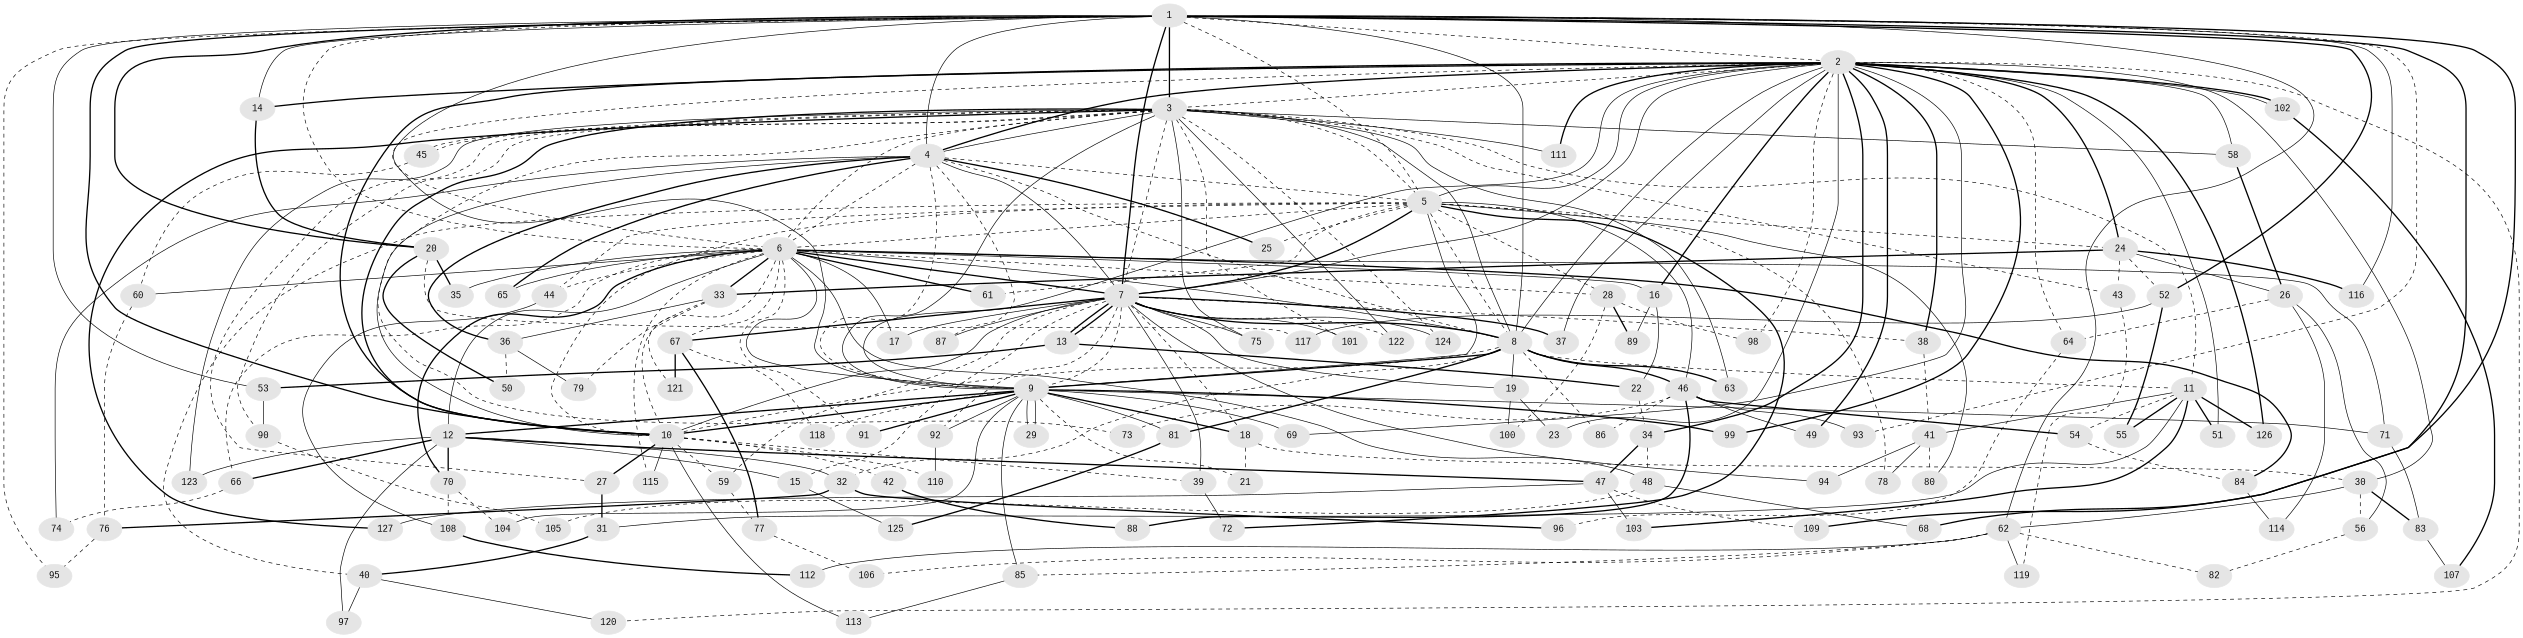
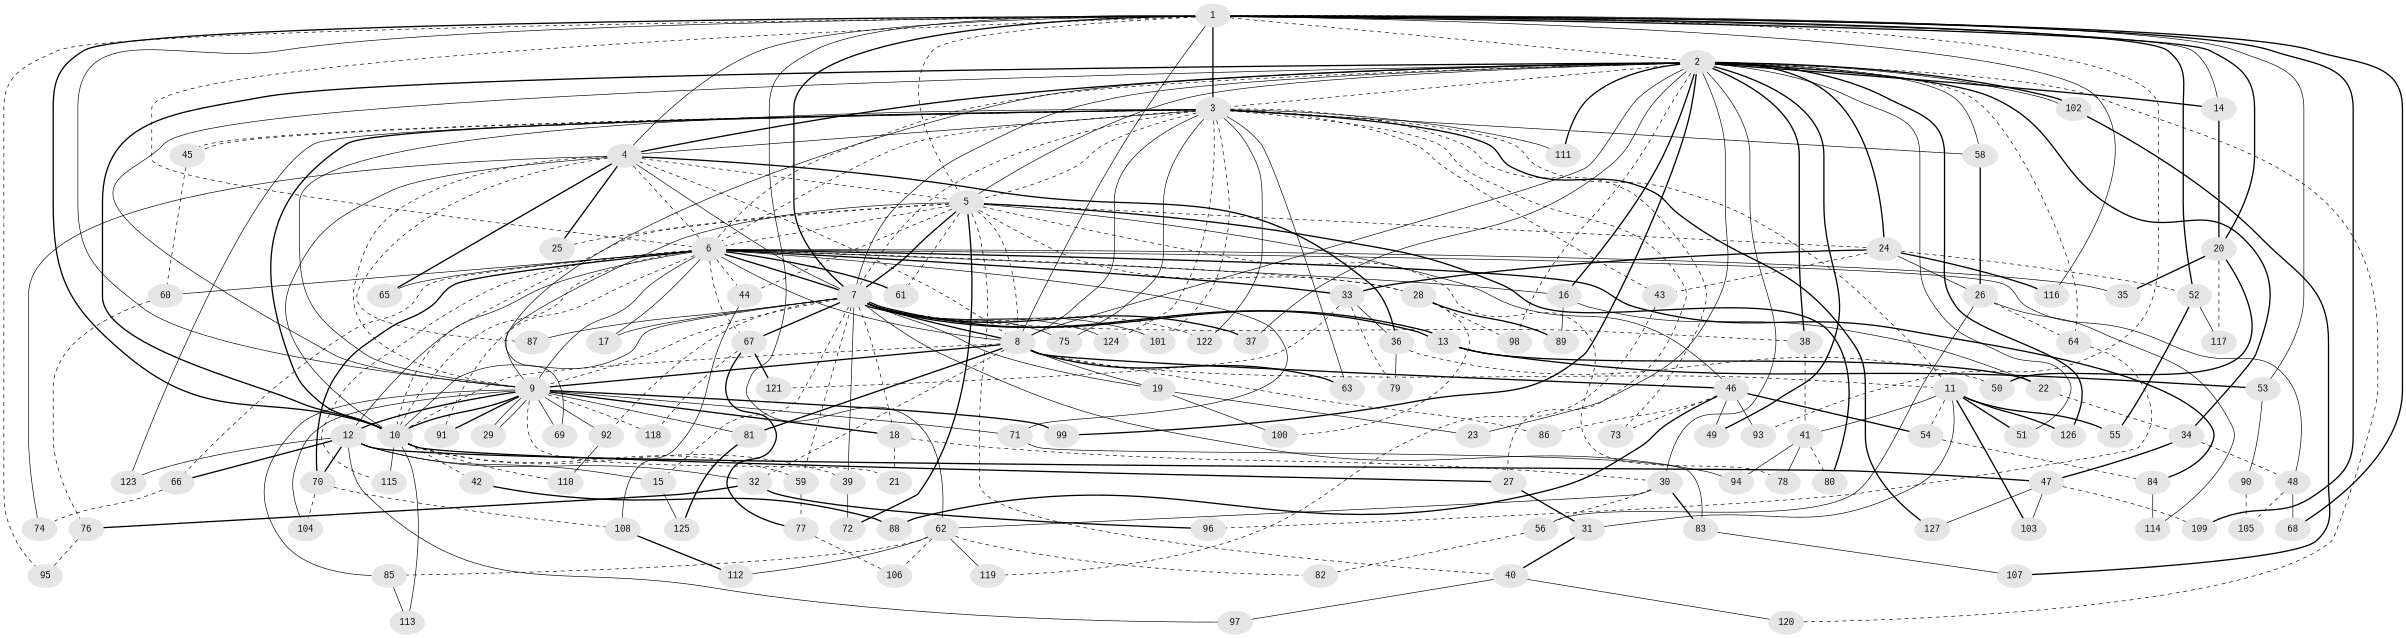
(537, 139) -> none
(1782, 248) -> (1527, 301)
